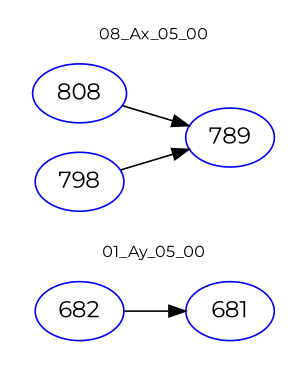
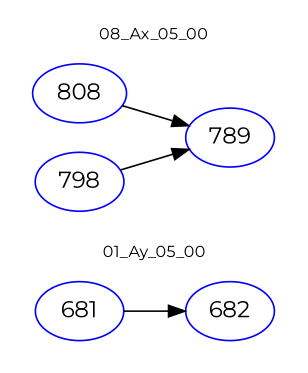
(147, 311) -> (146, 311)
